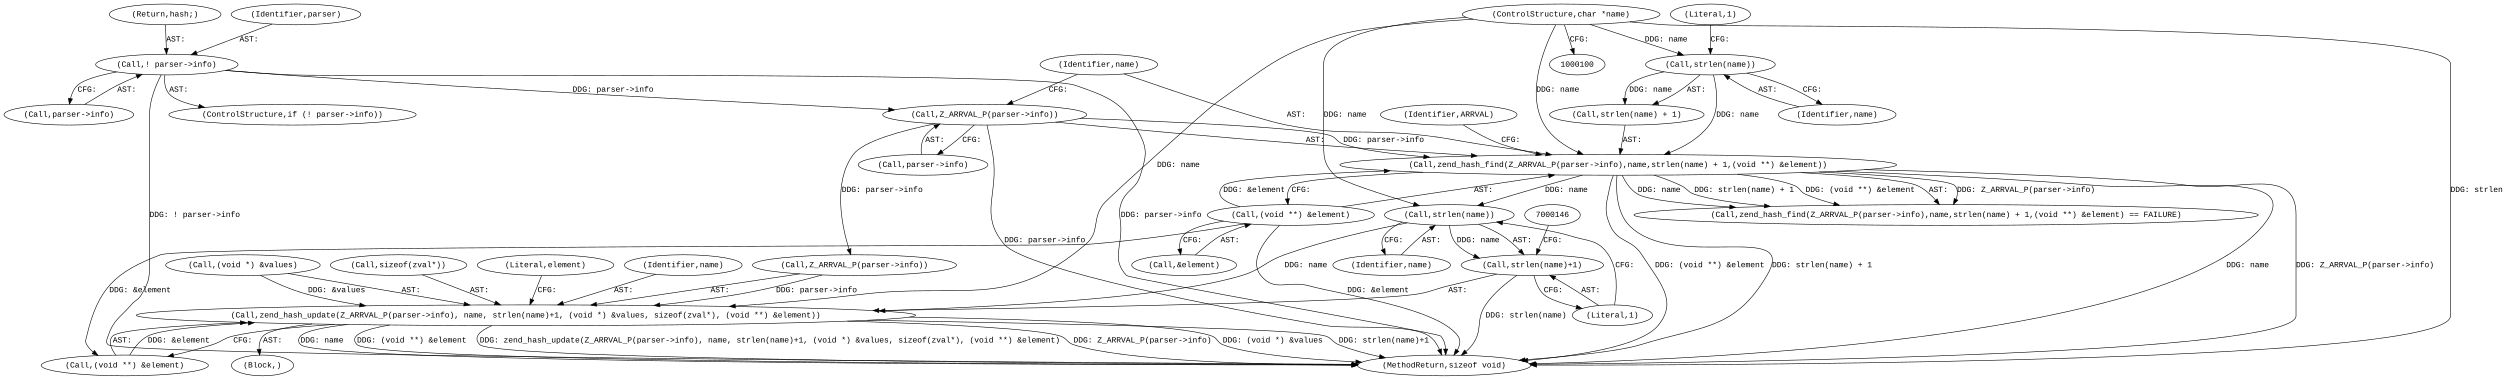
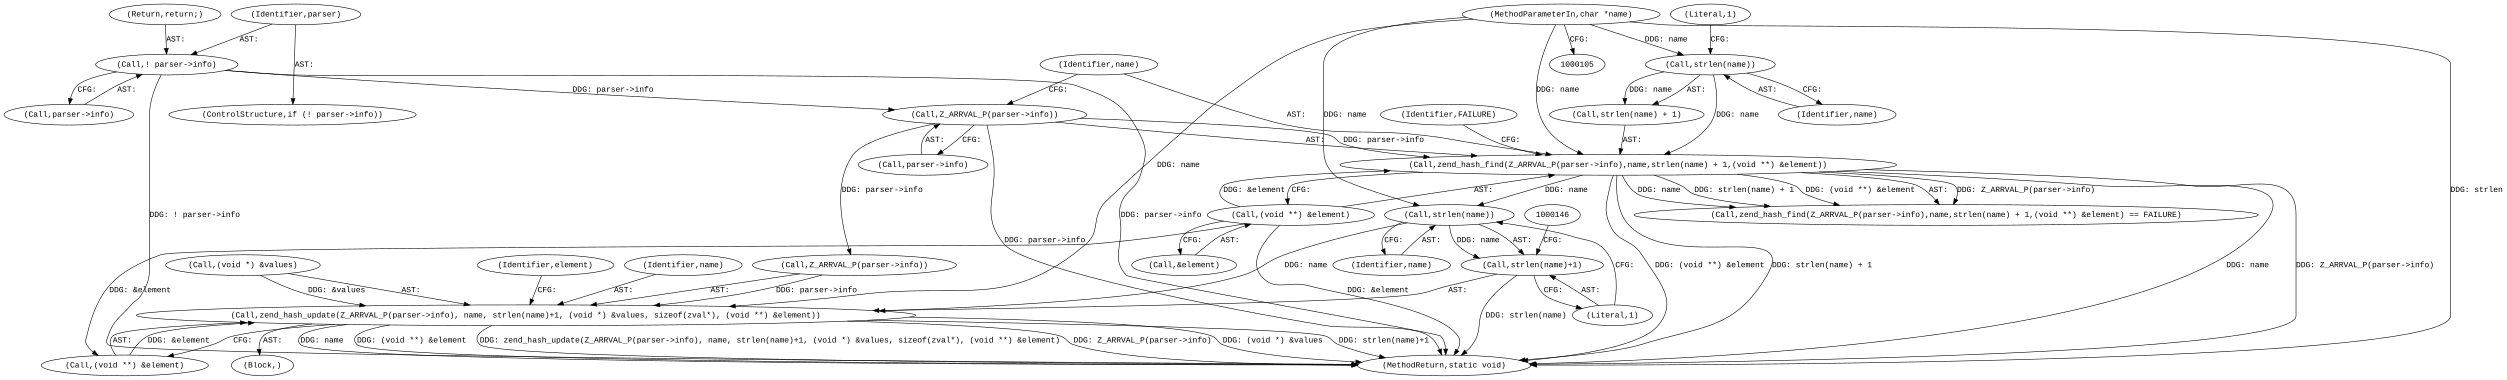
(165, 14) -> (165, 14)
(1561, 14) -> (1561, 14)
(1577, 65) -> (1577, 65)
(174, 98) -> (294, 62)
(1449, 115) -> (1449, 115)
(1553, 215) -> (1553, 215)
(399, 265) -> none
(546, 265) -> (546, 265)
(1444, 365) -> (1444, 365)
